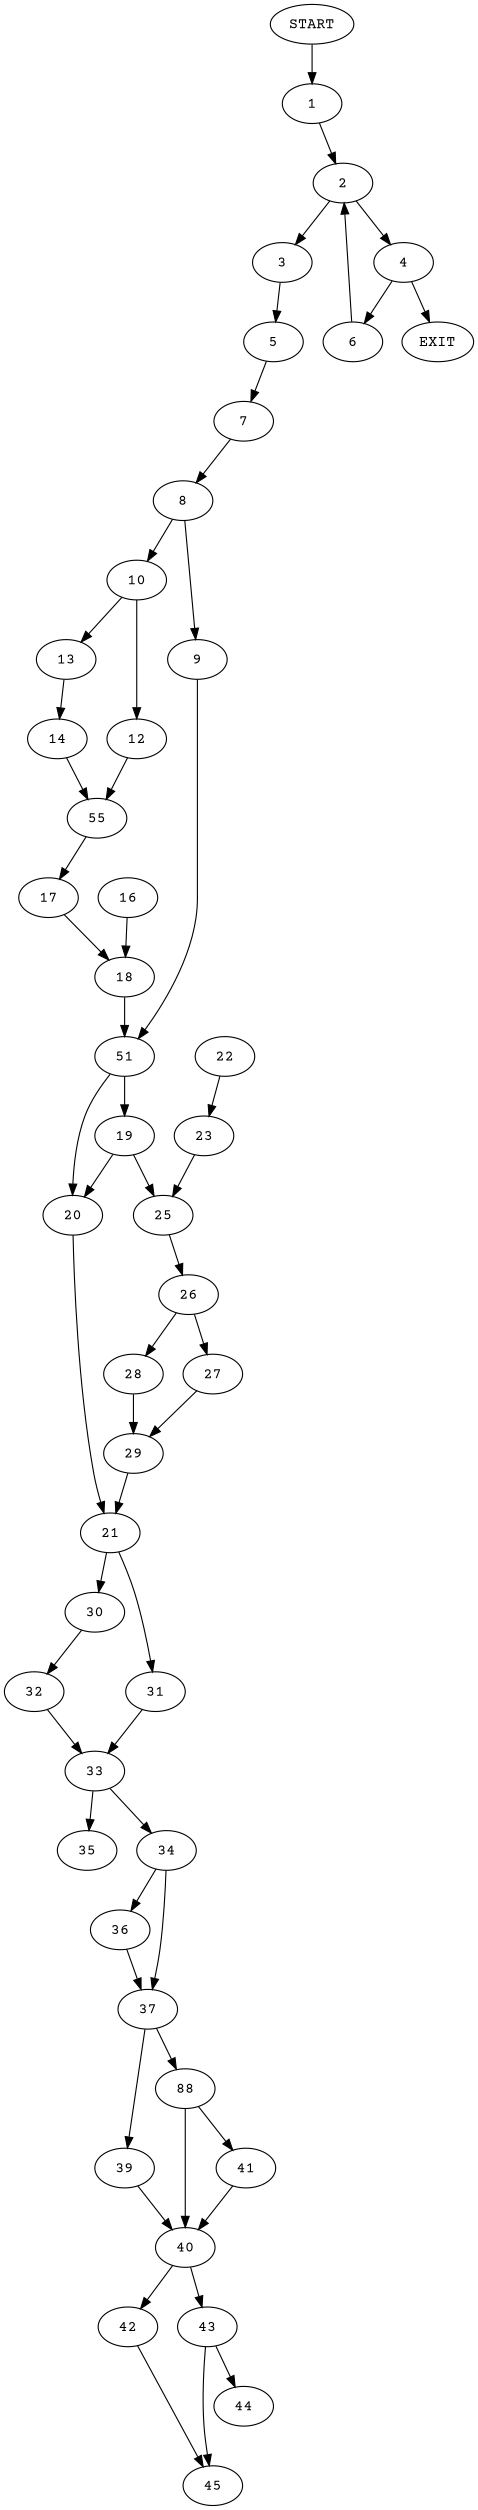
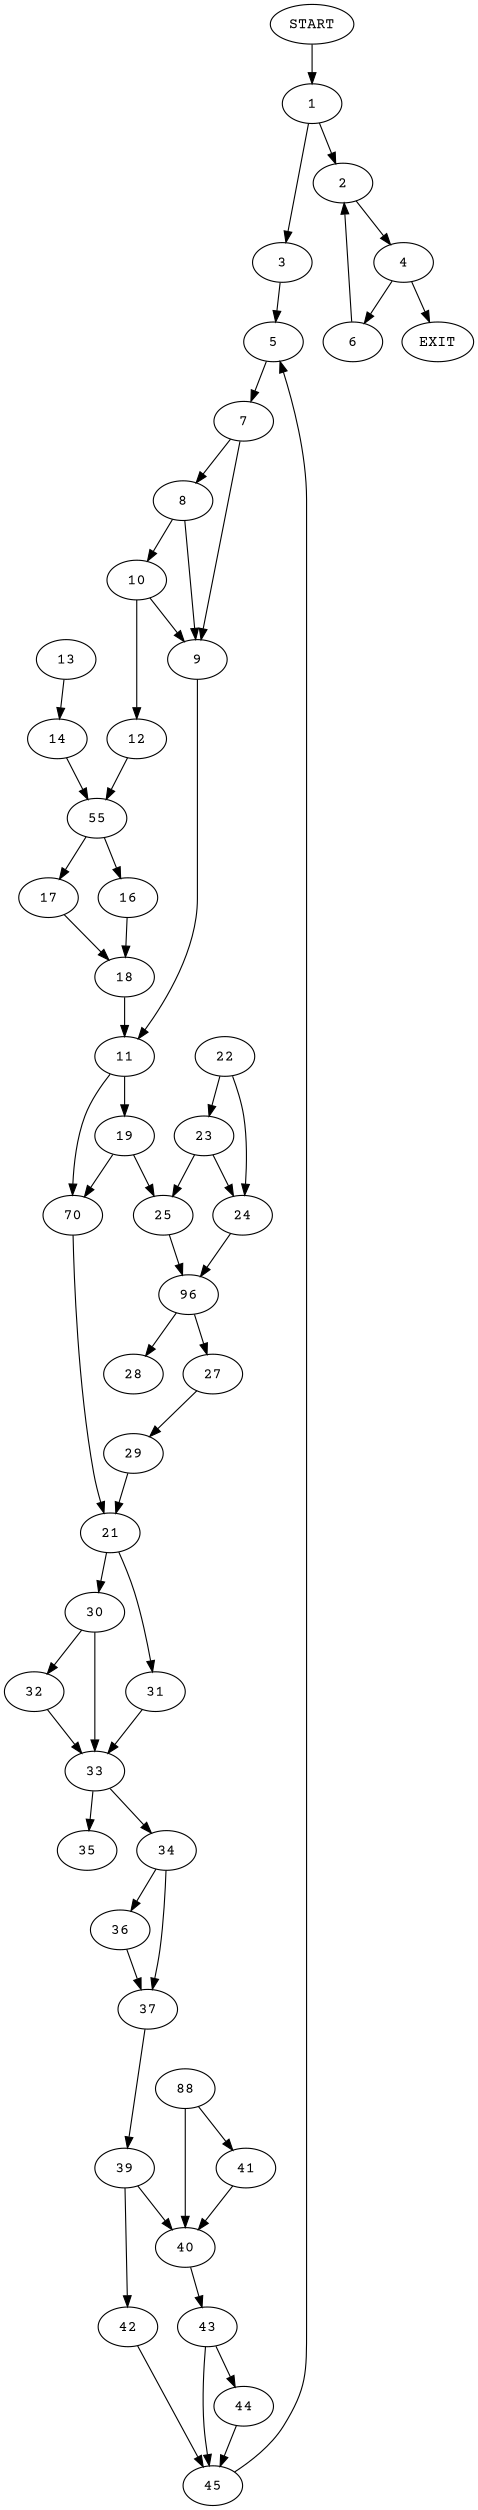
(316, 218) -> (298, 177)
none -> (222, 535)
(105, 616) -> (164, 615)
none -> (110, 853)
(125, 1056) -> (125, 1056)
(73, 1215) -> (73, 1215)
none -> (243, 1215)
(189, 1295) -> (189, 1295)
(133, 1408) -> none
none -> (307, 1434)
none -> (95, 1686)
(164, 2044) -> none
(160, 2283) -> (126, 2242)
none -> (230, 2441)
